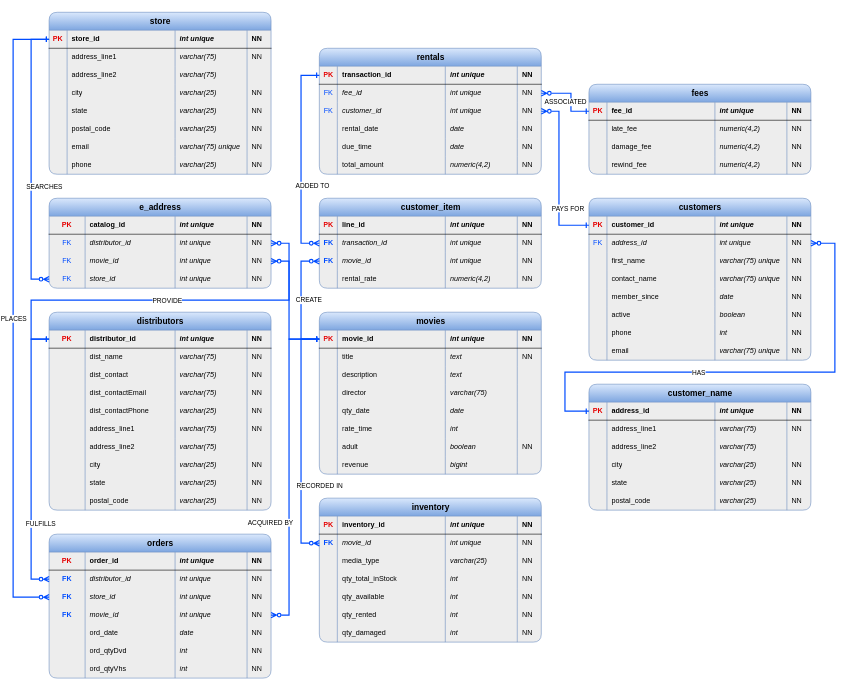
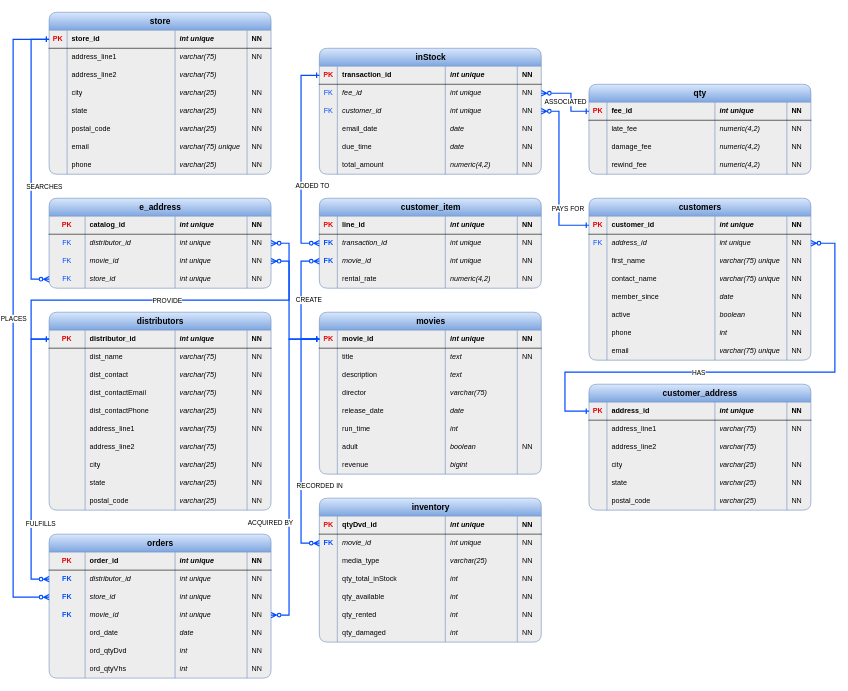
(431, 57) -> (431, 57)
(700, 93) -> (700, 93)
(364, 129) -> (361, 129)
(700, 393) -> (700, 393)
(358, 411) -> (366, 411)
(360, 429) -> (357, 429)
(365, 525) -> (360, 525)
